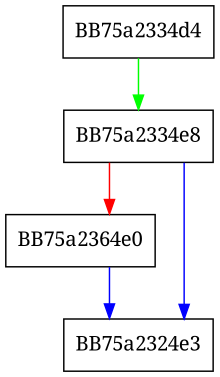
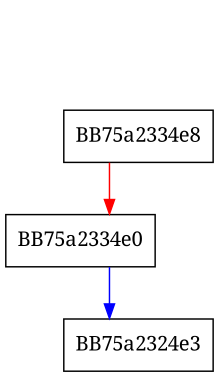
(138, 32) -> none
(184, 234) -> none
(80, 241) -> (80, 241)
